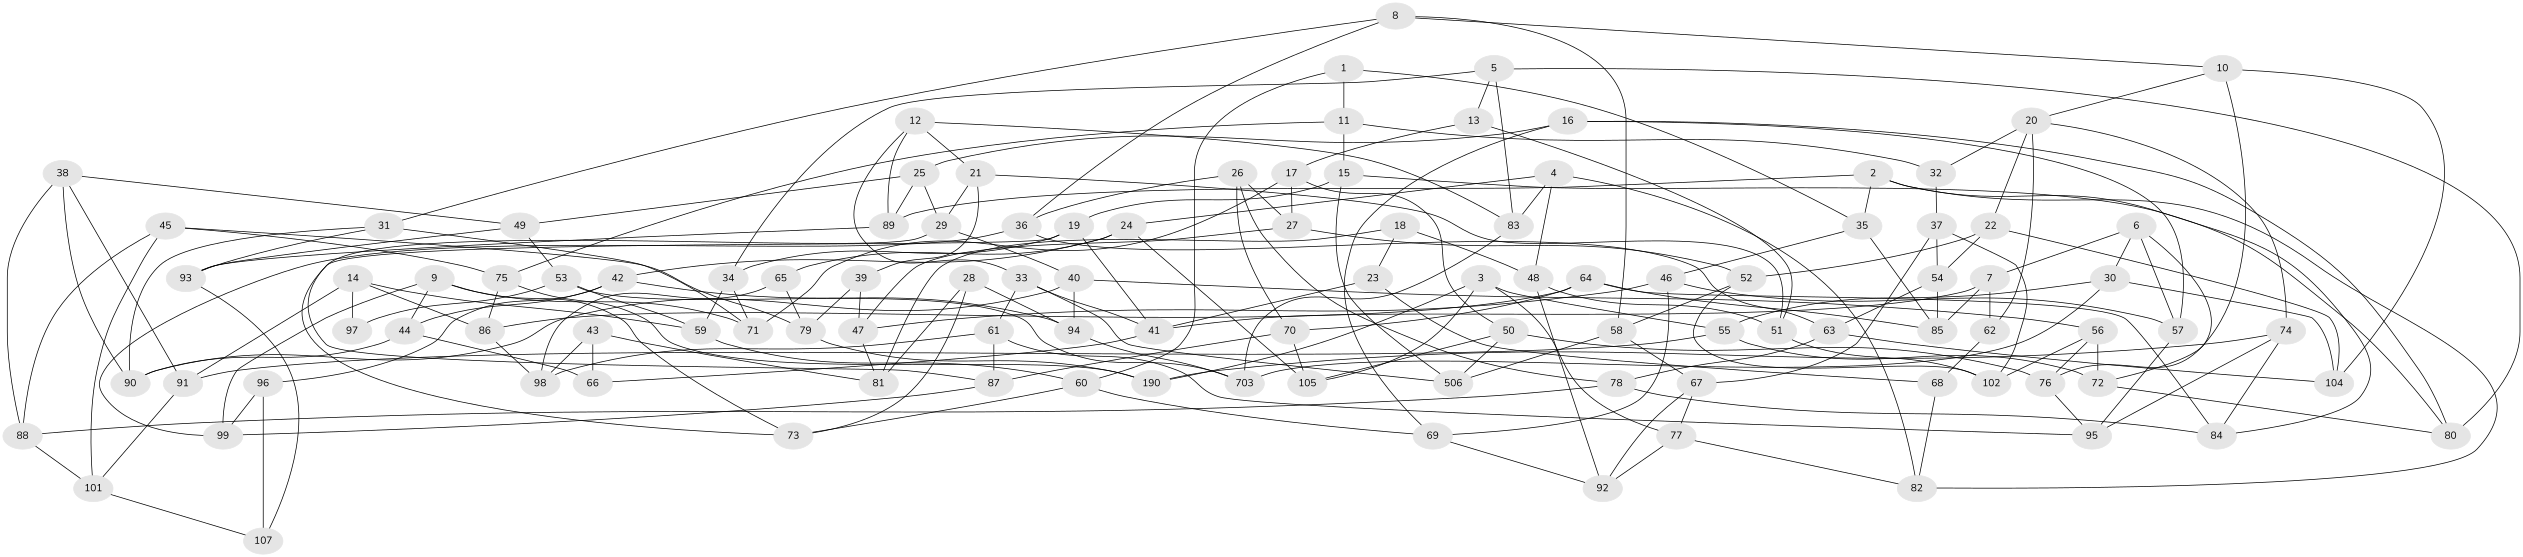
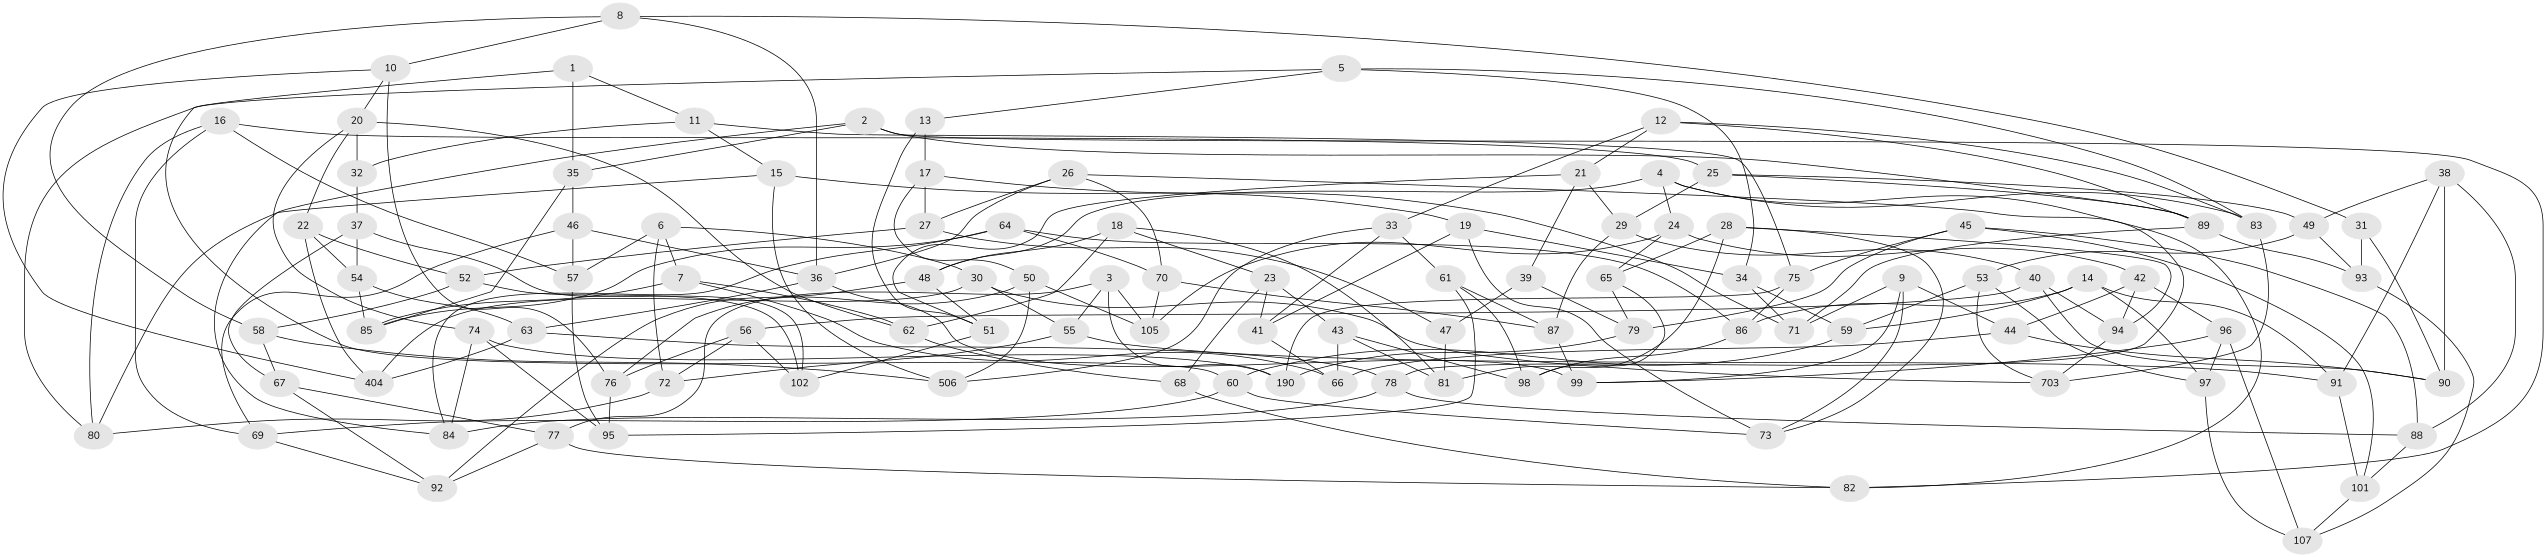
(579, 253) -> (2015, 240)
none -> (1667, 253)
none -> (1013, 305)
none -> (1304, 305)
(1263, 310) -> (720, 258)
(1575, 314) -> (865, 338)
none -> (2218, 352)
(2334, 384) -> (374, 384)
none -> (2223, 480)
